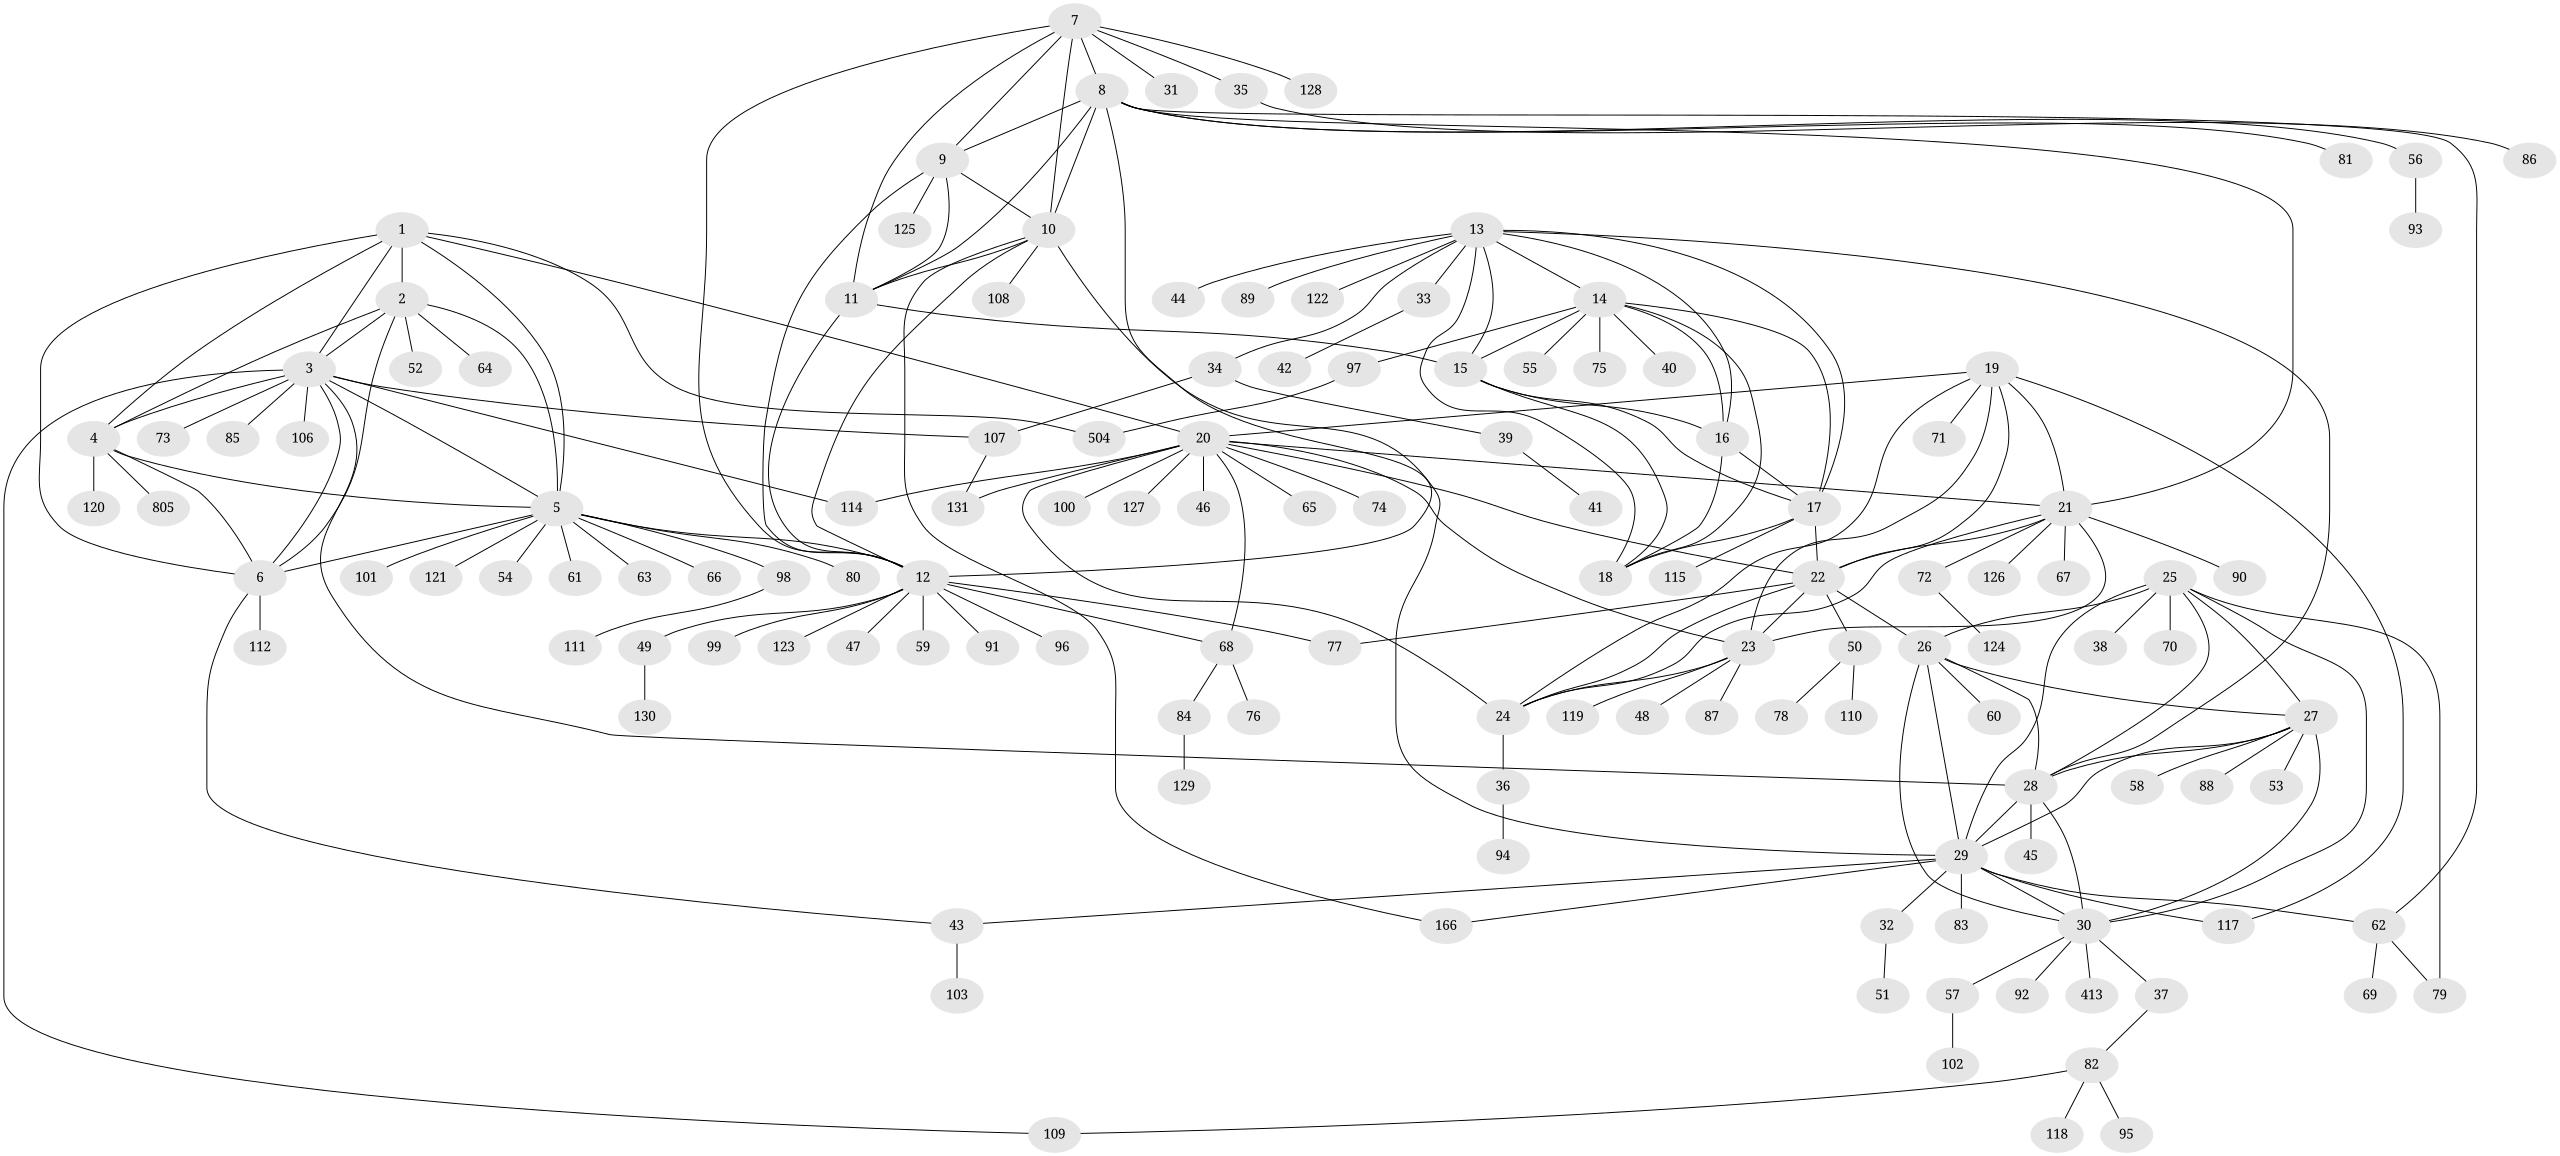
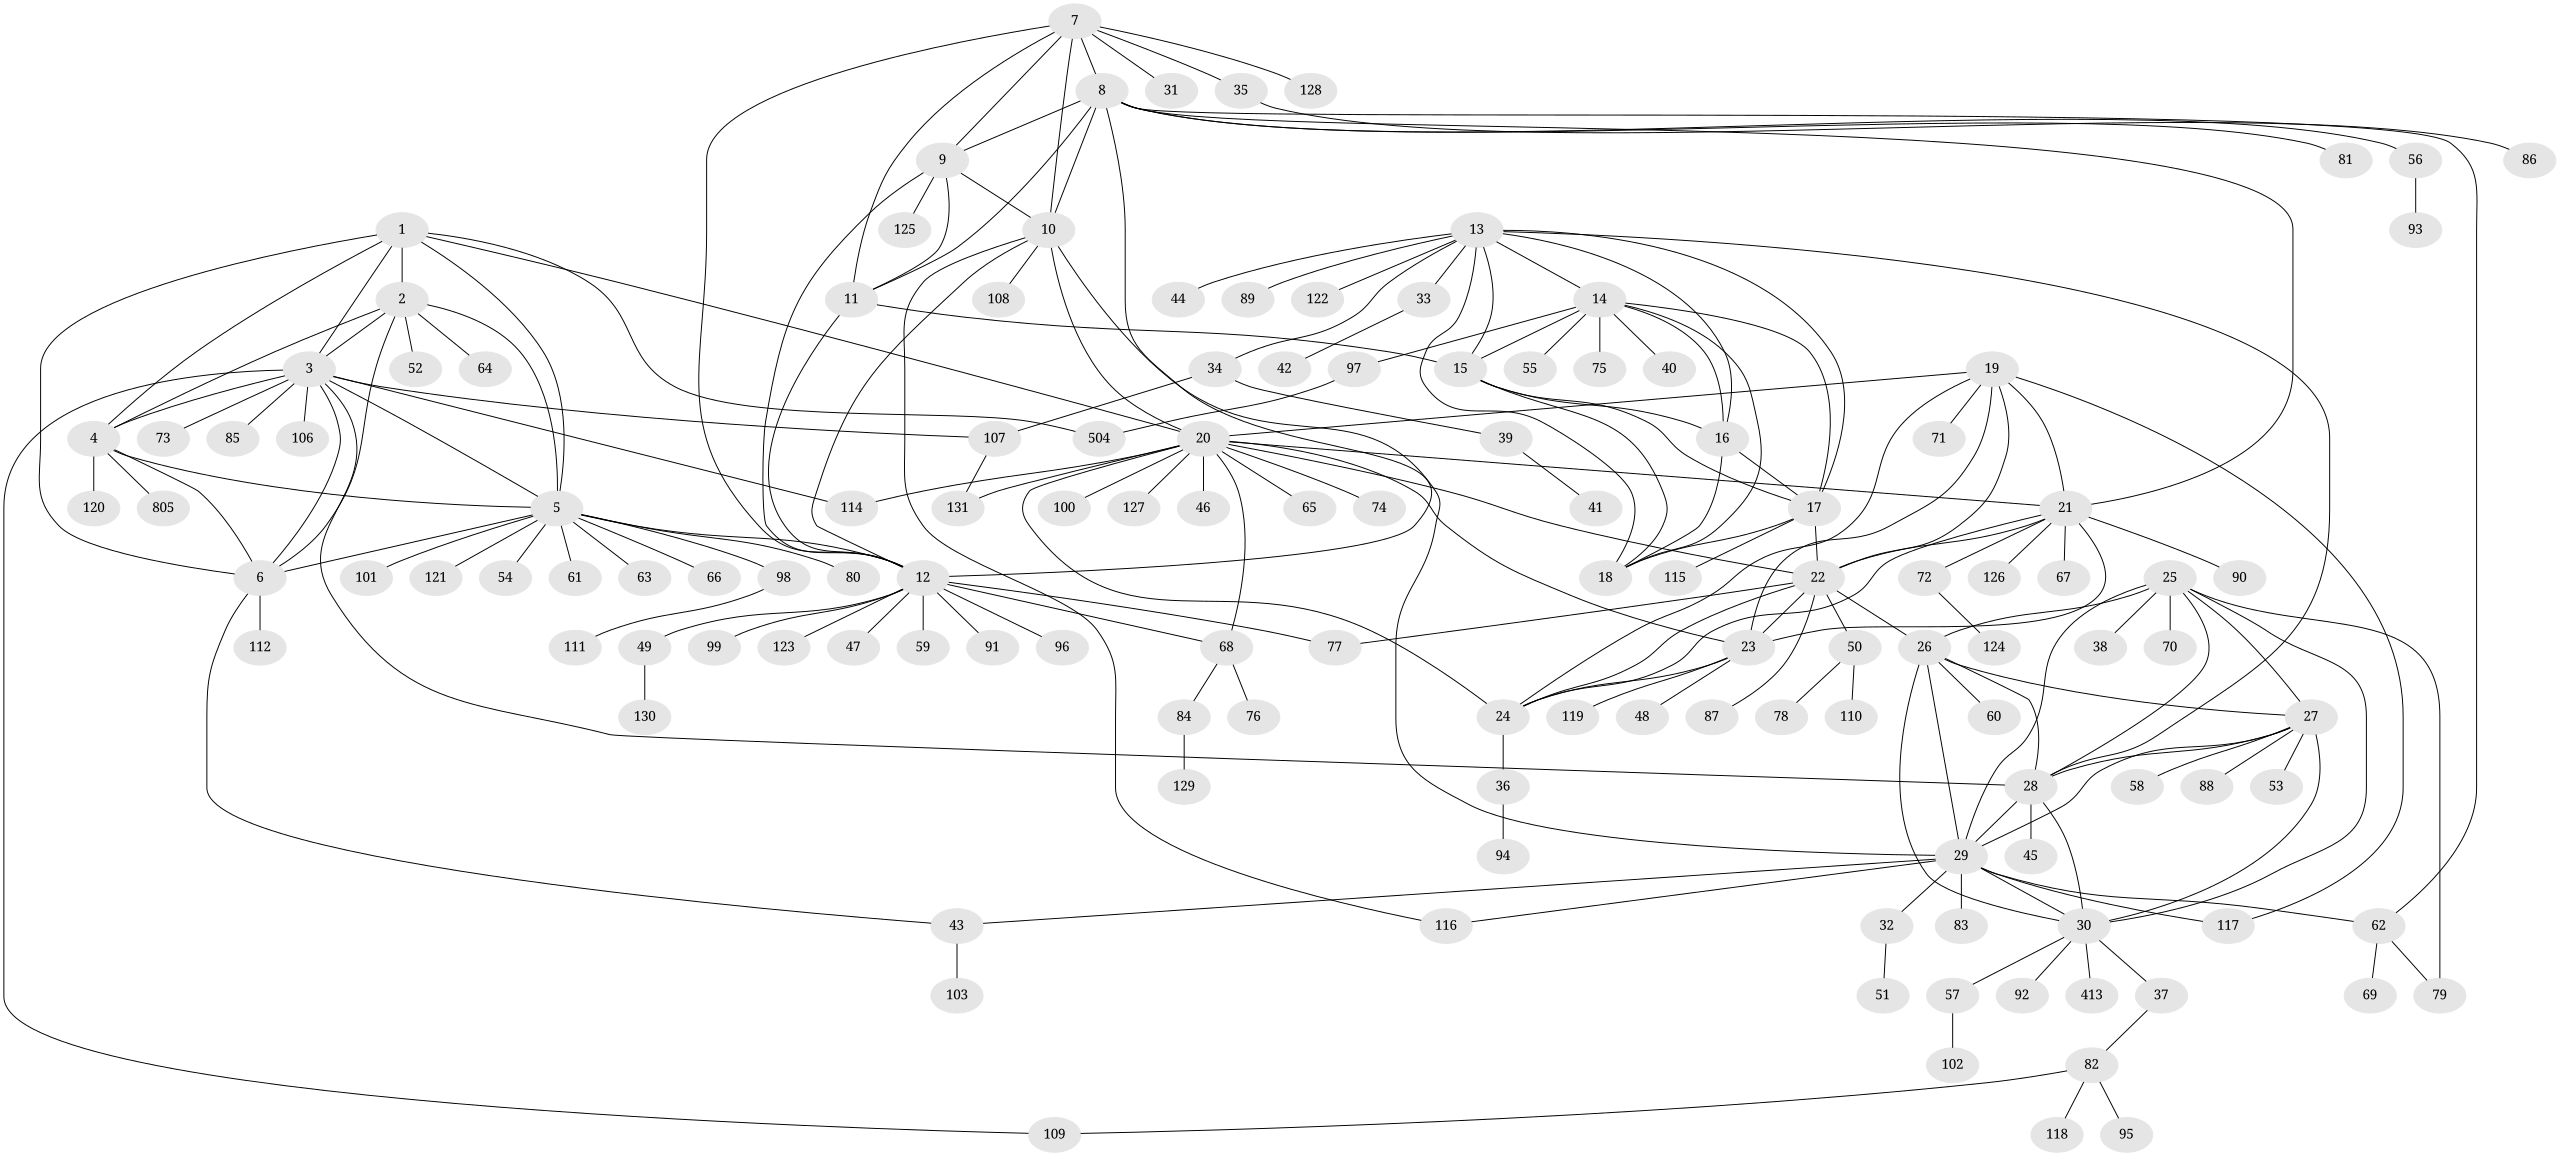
(927, 271) -> (1090, 358)
(1730, 682) -> (1787, 661)
(1446, 926) -> (1446, 926)
